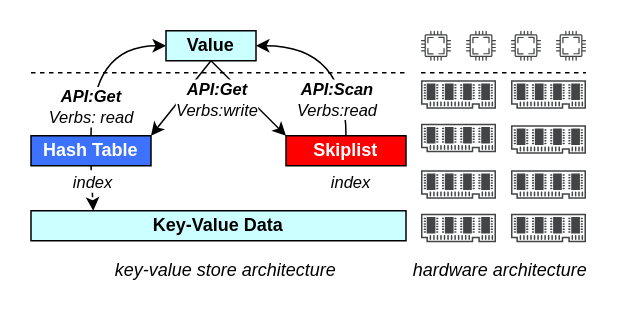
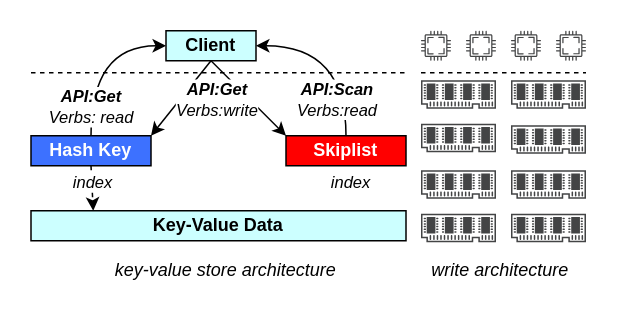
(211, 46) -> (211, 46)
(91, 151) -> (91, 151)
(500, 271) -> (500, 271)
